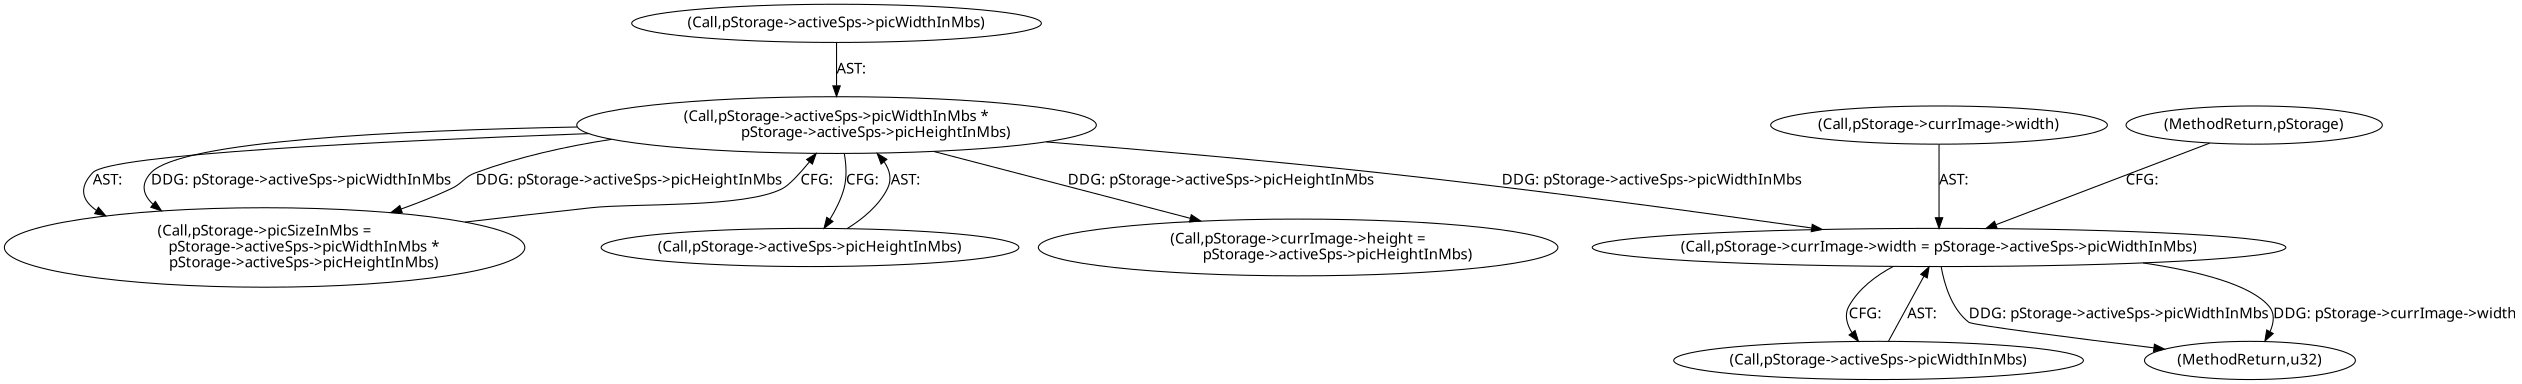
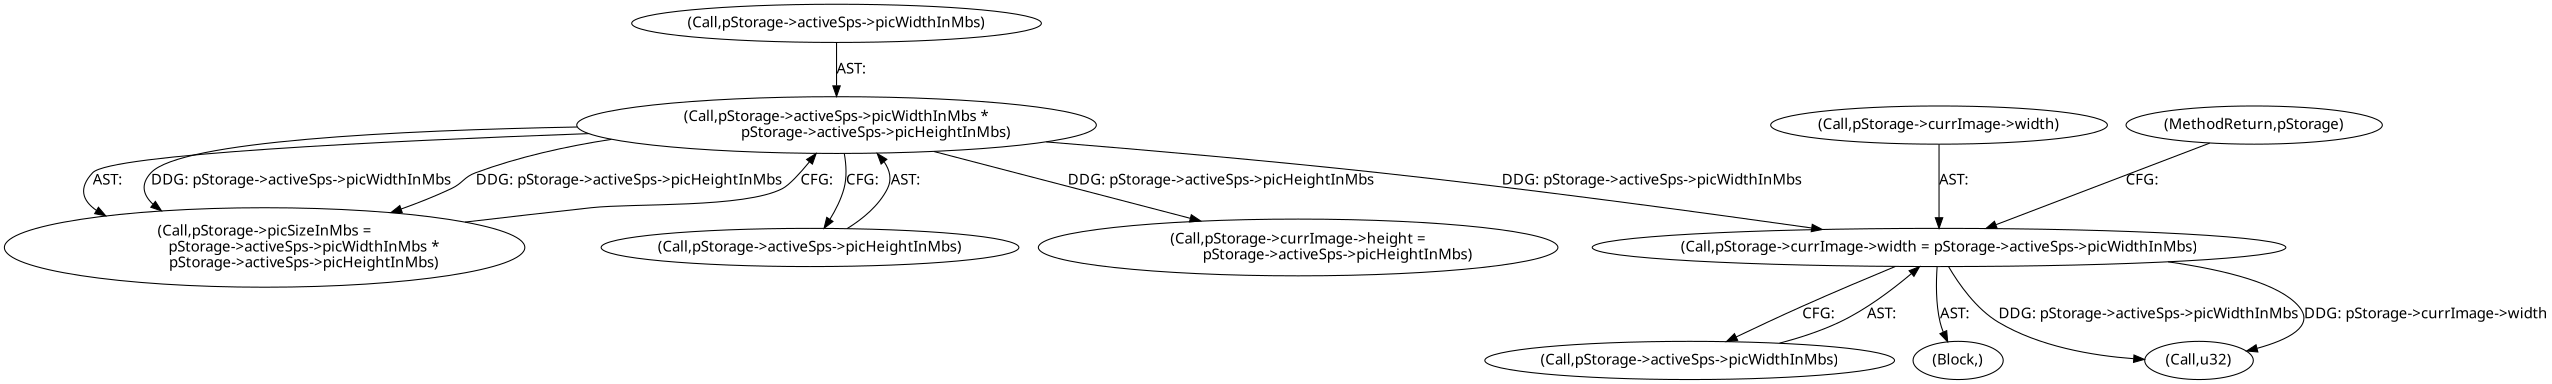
none -> (1958, 360)
(2250, 360) -> (2199, 360)
